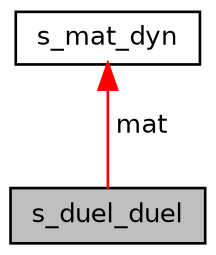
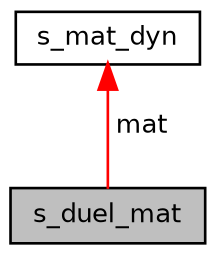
(108, 216) -> (108, 216)
